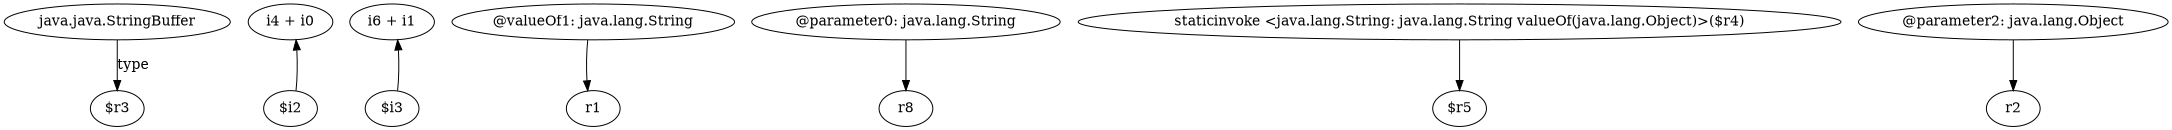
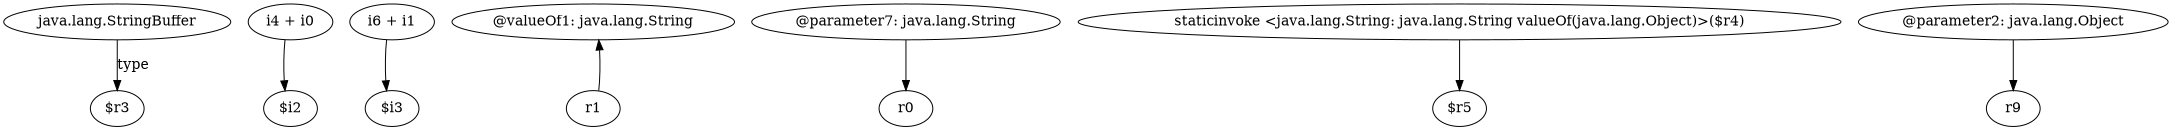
(117, 22) -> (117, 22)
(906, 22) -> (906, 22)
(587, 60) -> (600, 70)
(297, 70) -> (284, 60)
(399, 70) -> (385, 60)
(906, 109) -> (906, 109)
(2013, 109) -> (2013, 109)
